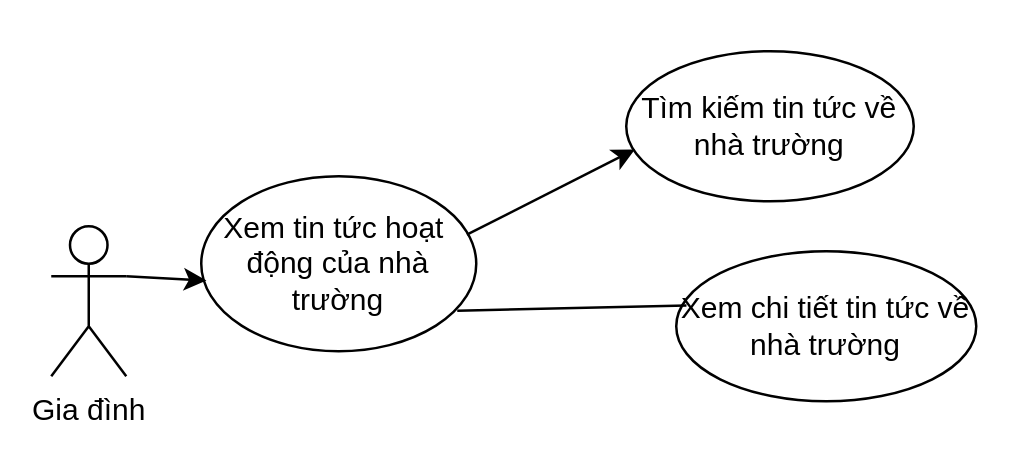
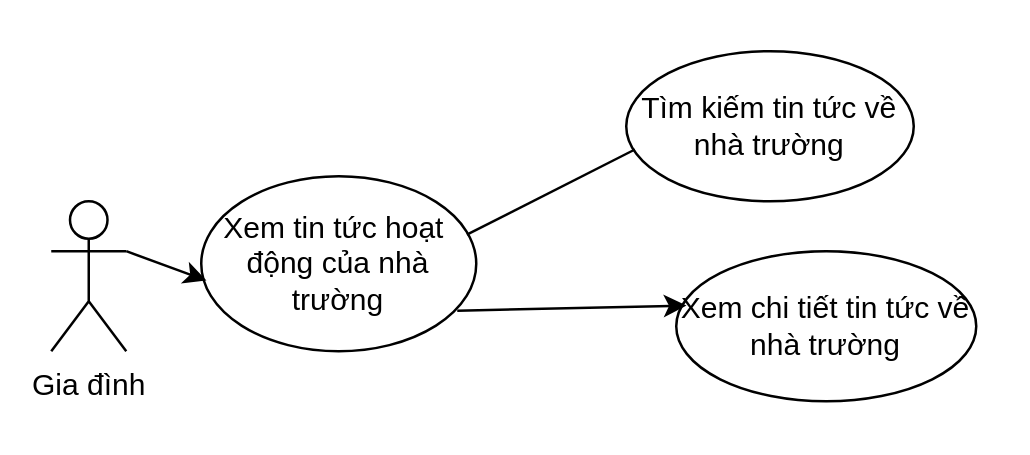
(619, 158) -> (625, 154)
(89, 301) -> (89, 276)
(676, 306) -> (668, 306)
